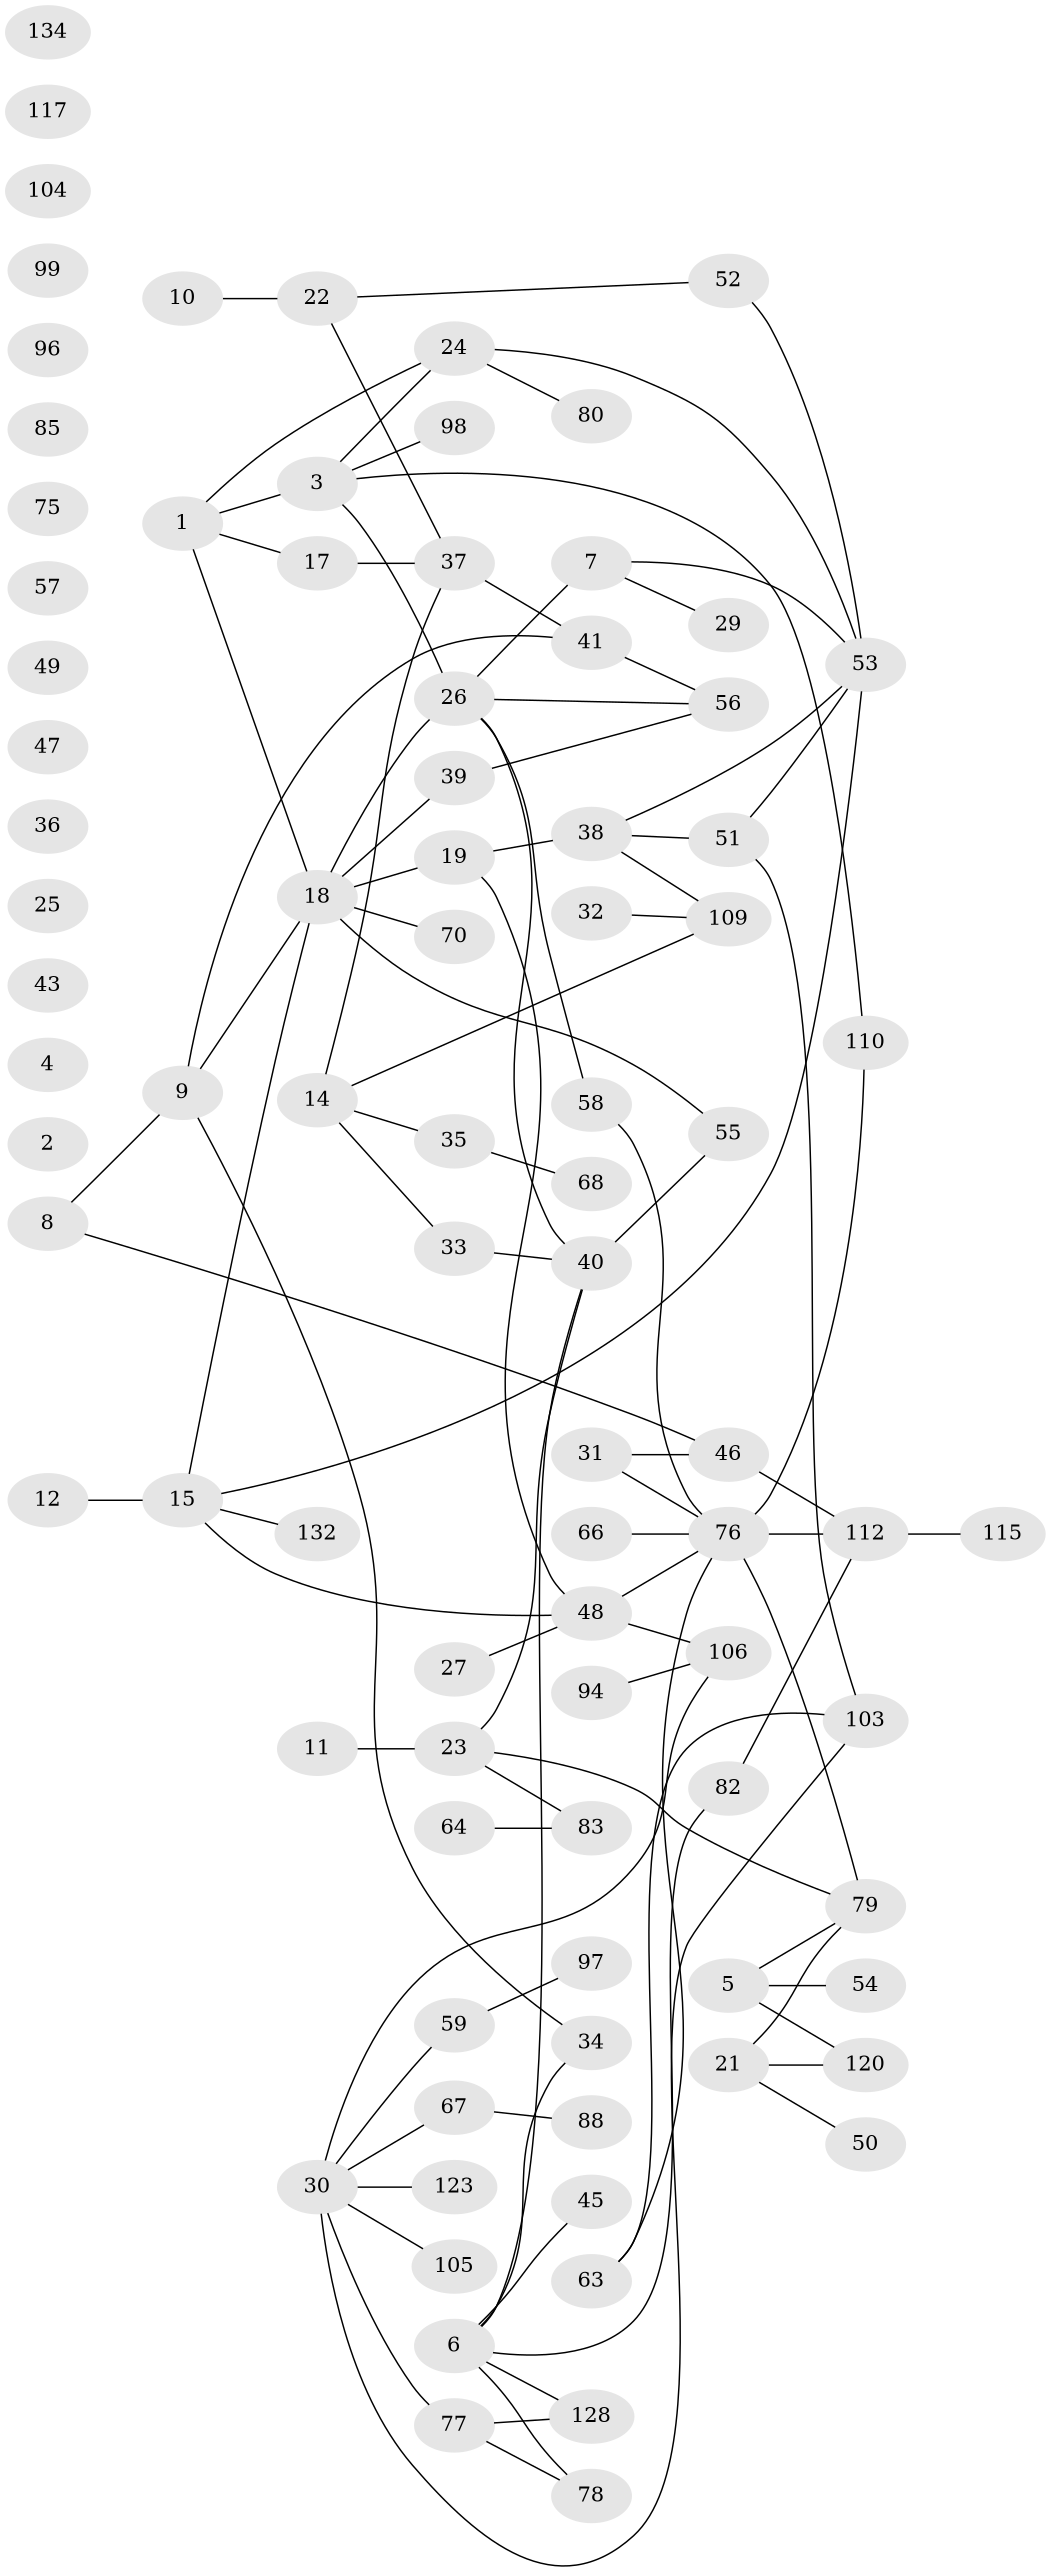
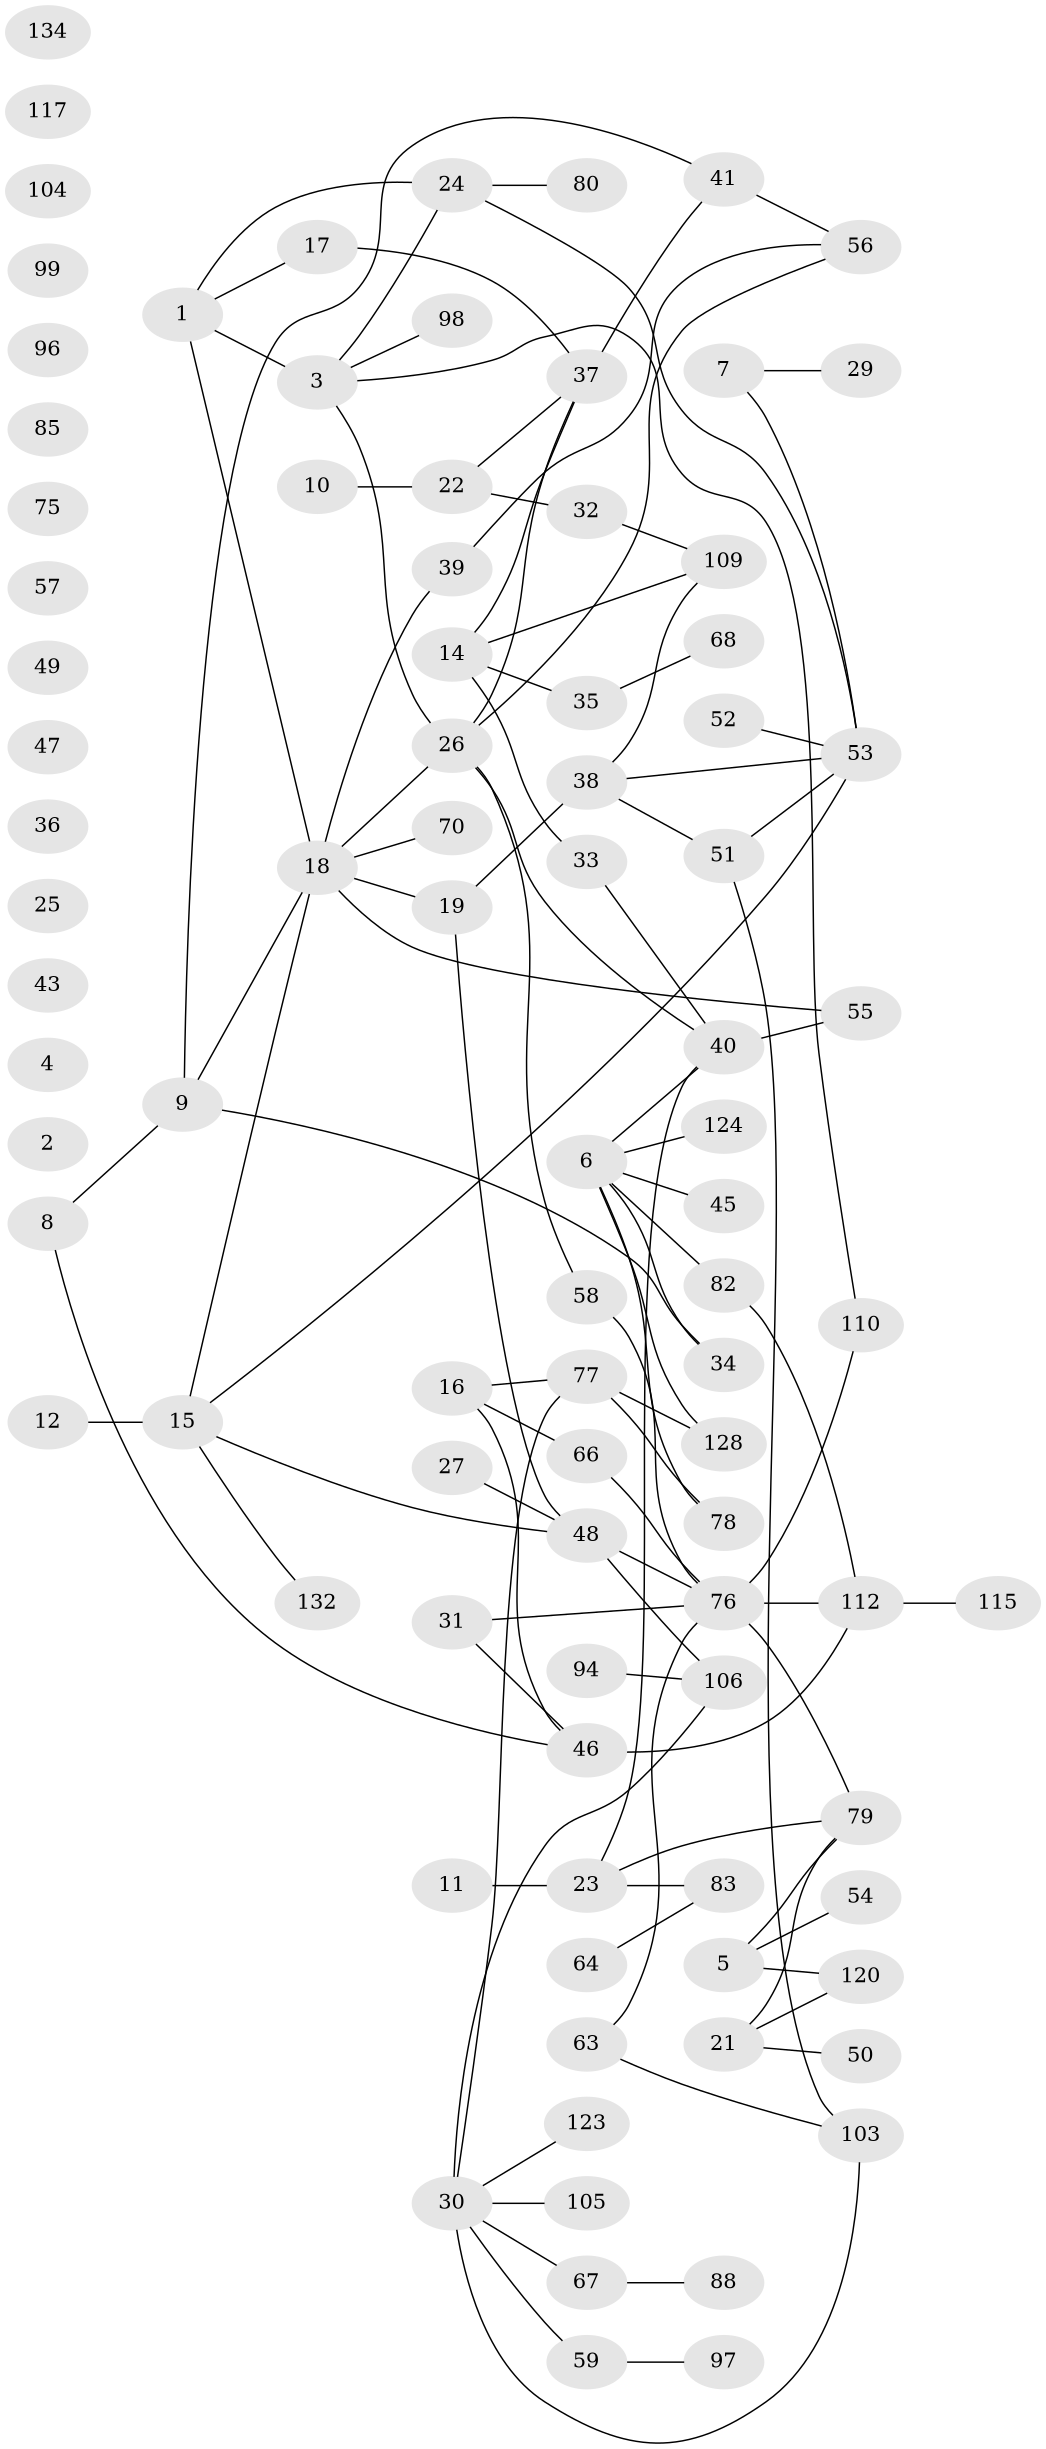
(523, 290) -> (507, 497)
(527, 626) -> (525, 563)
none -> (724, 1127)
none -> (452, 1388)
